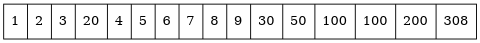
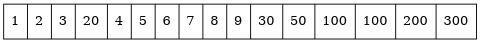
(456, 21) -> (456, 21)
